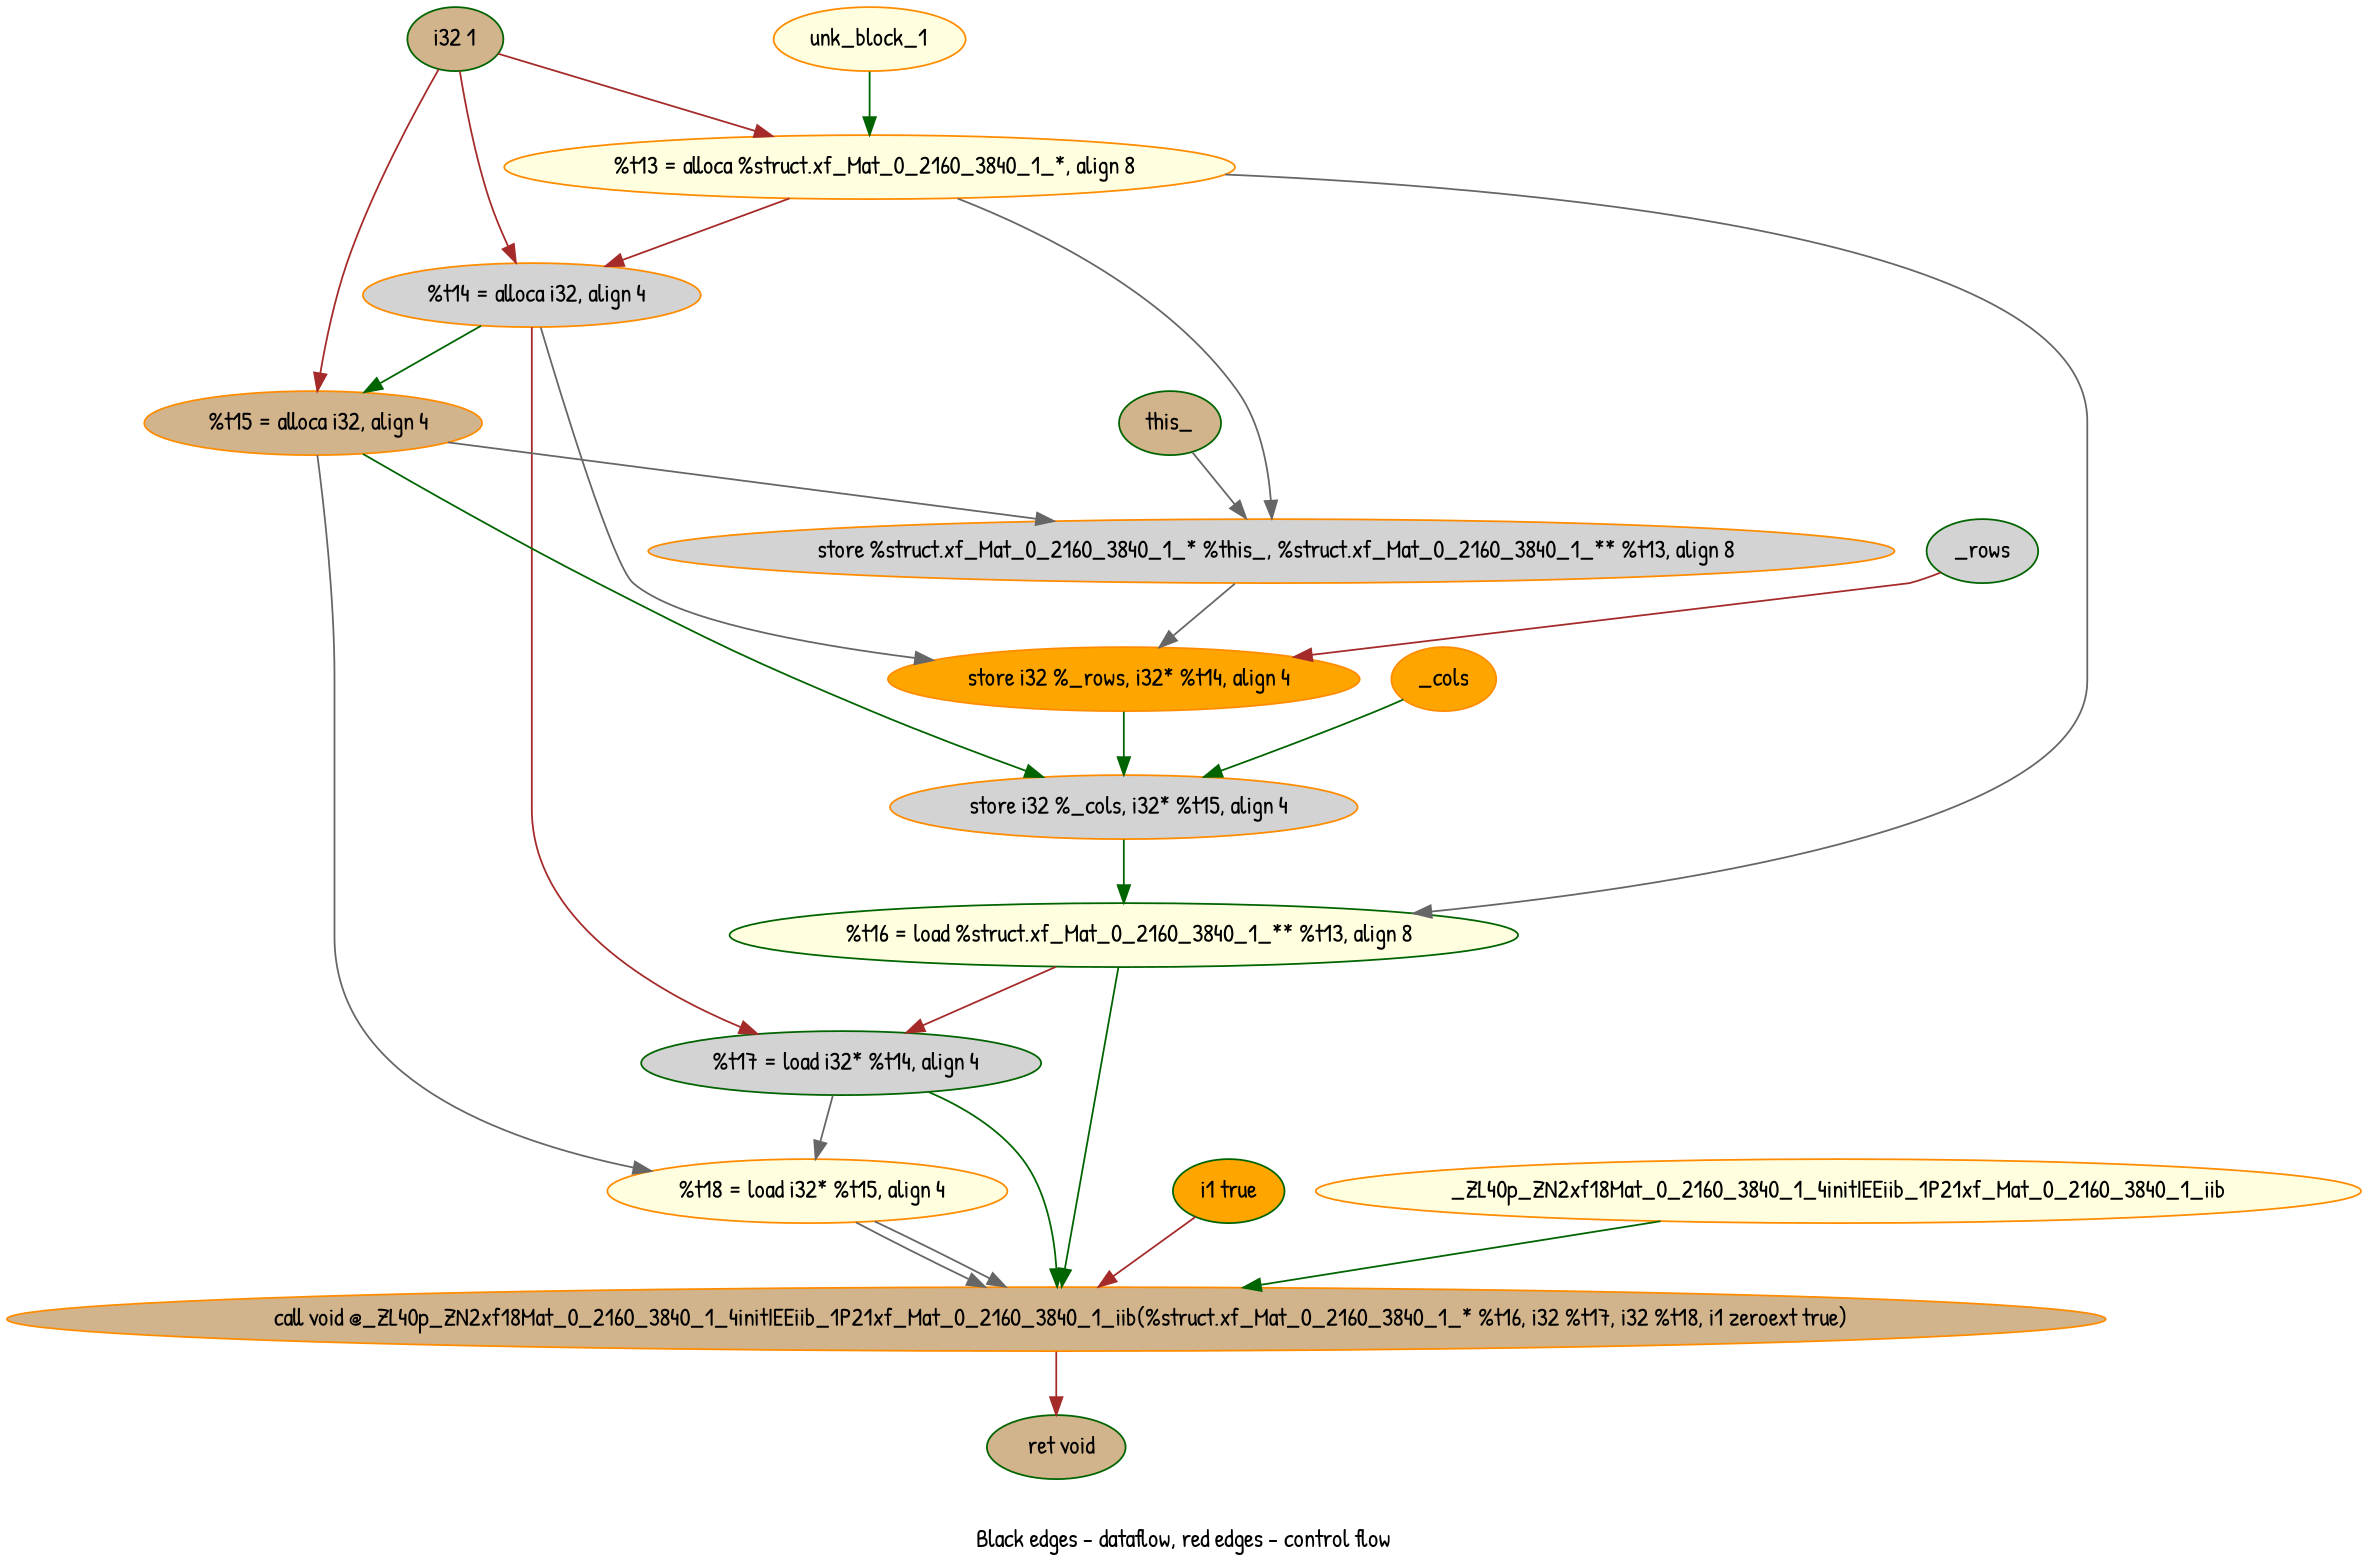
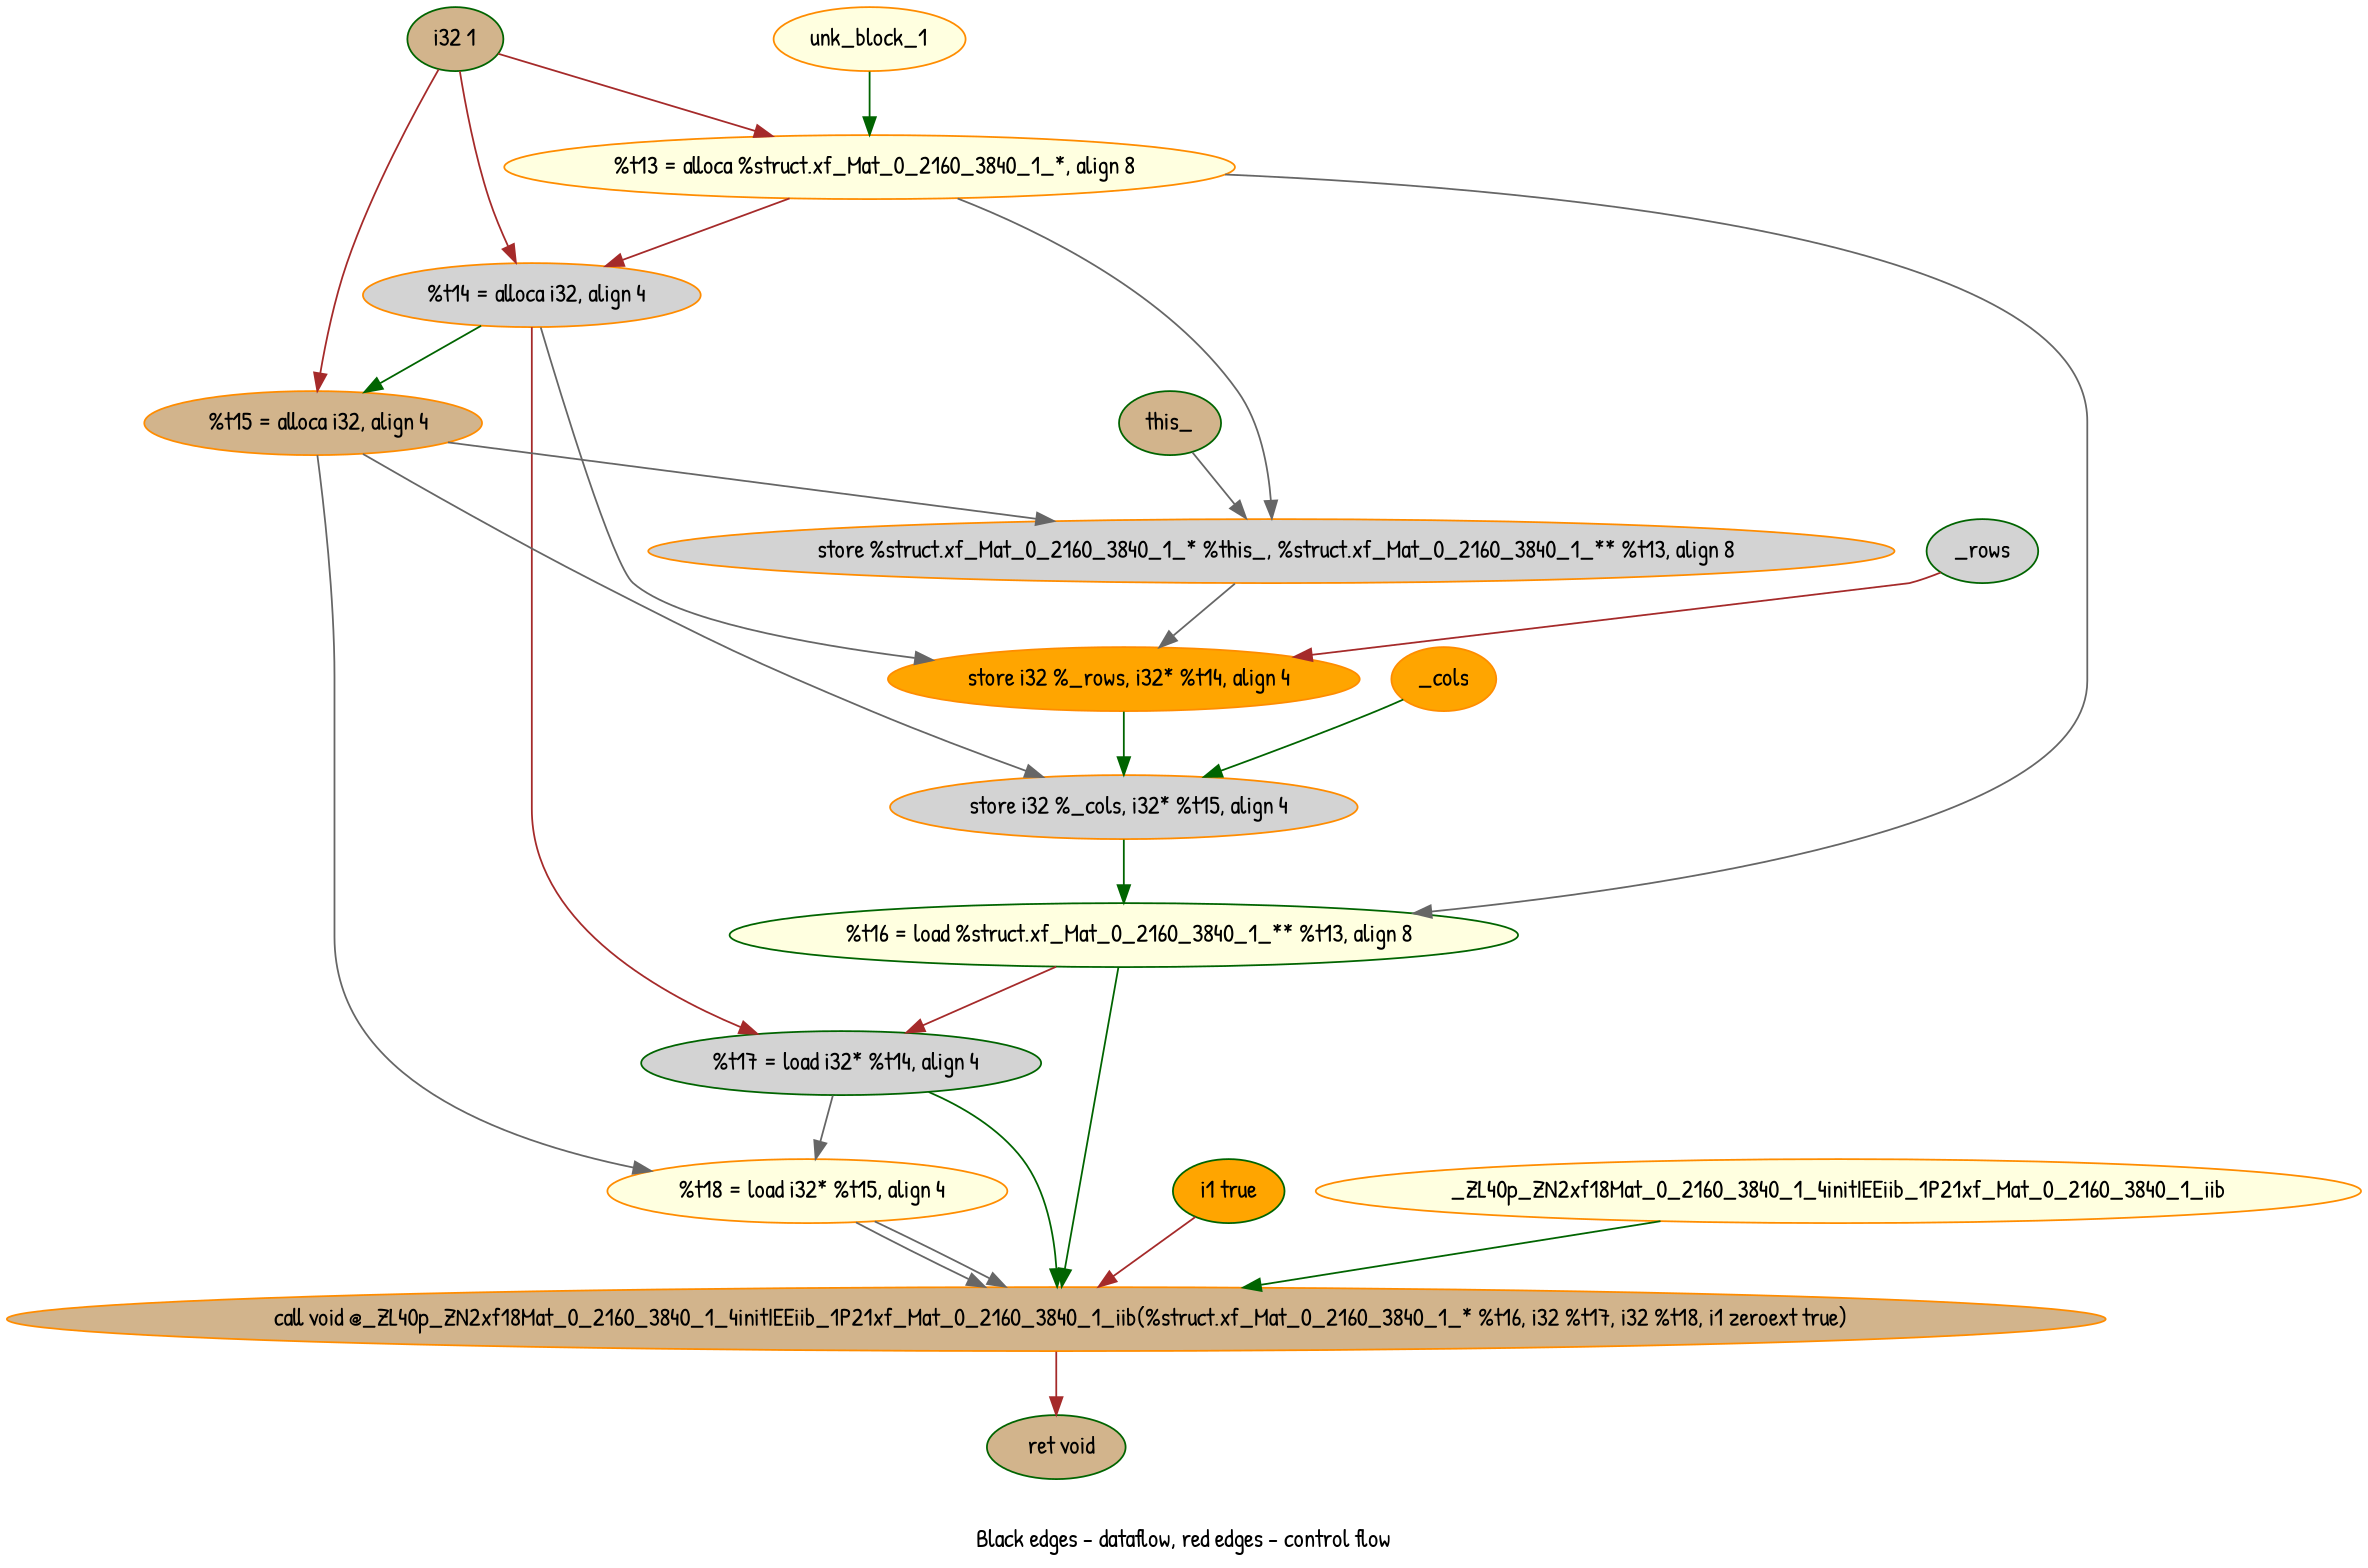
(687, 628) -> (687, 628)
